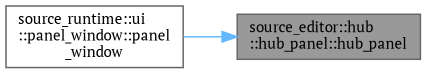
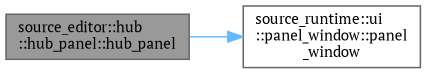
(203, 37) -> (209, 37)
